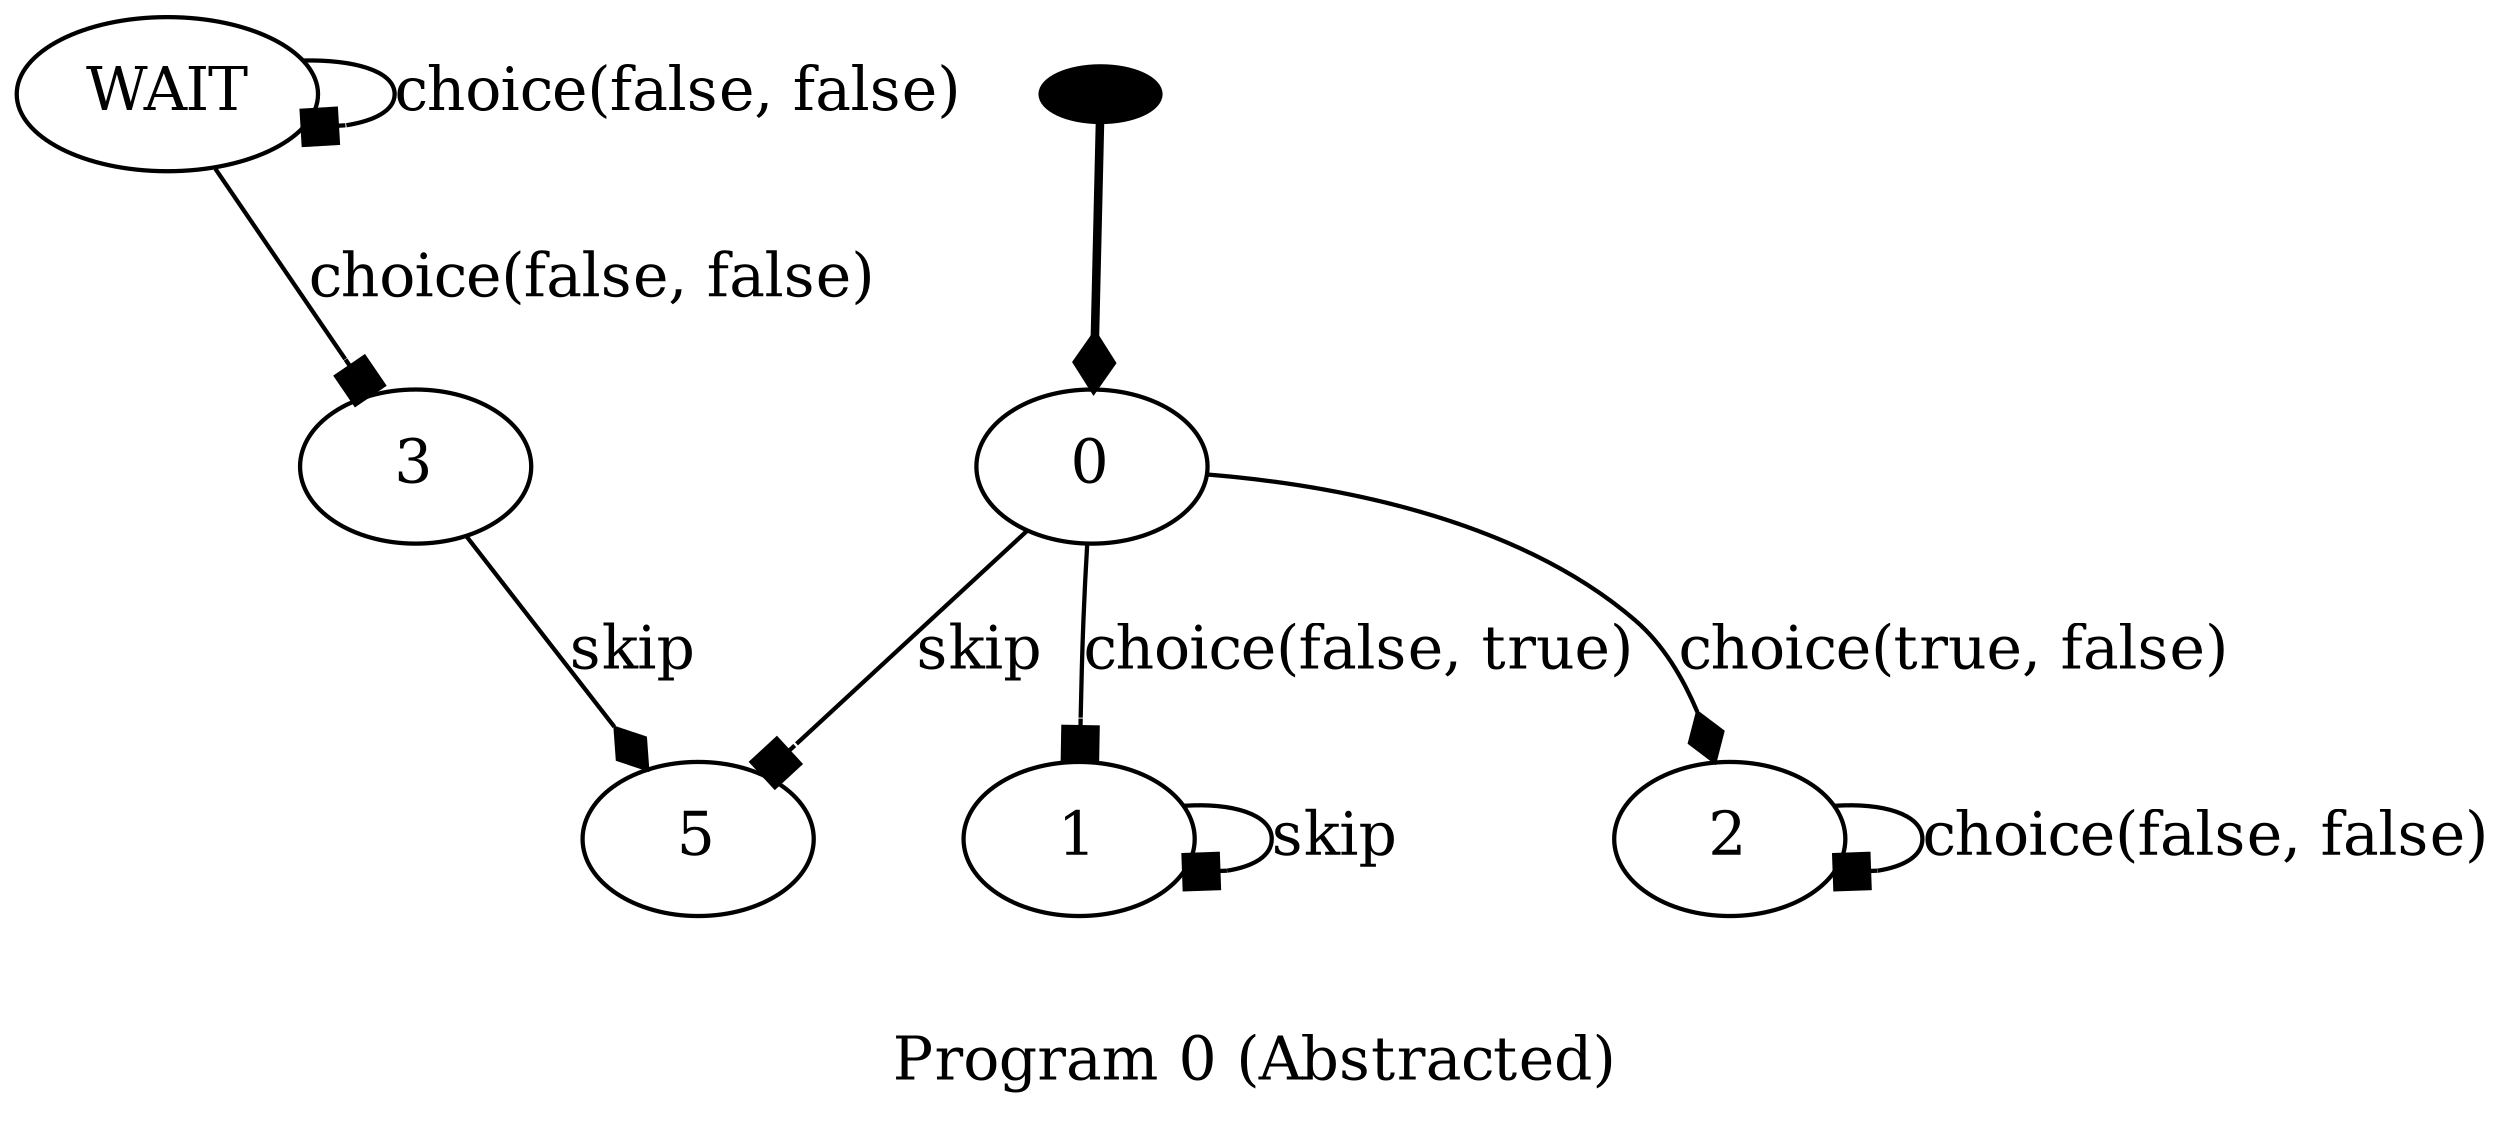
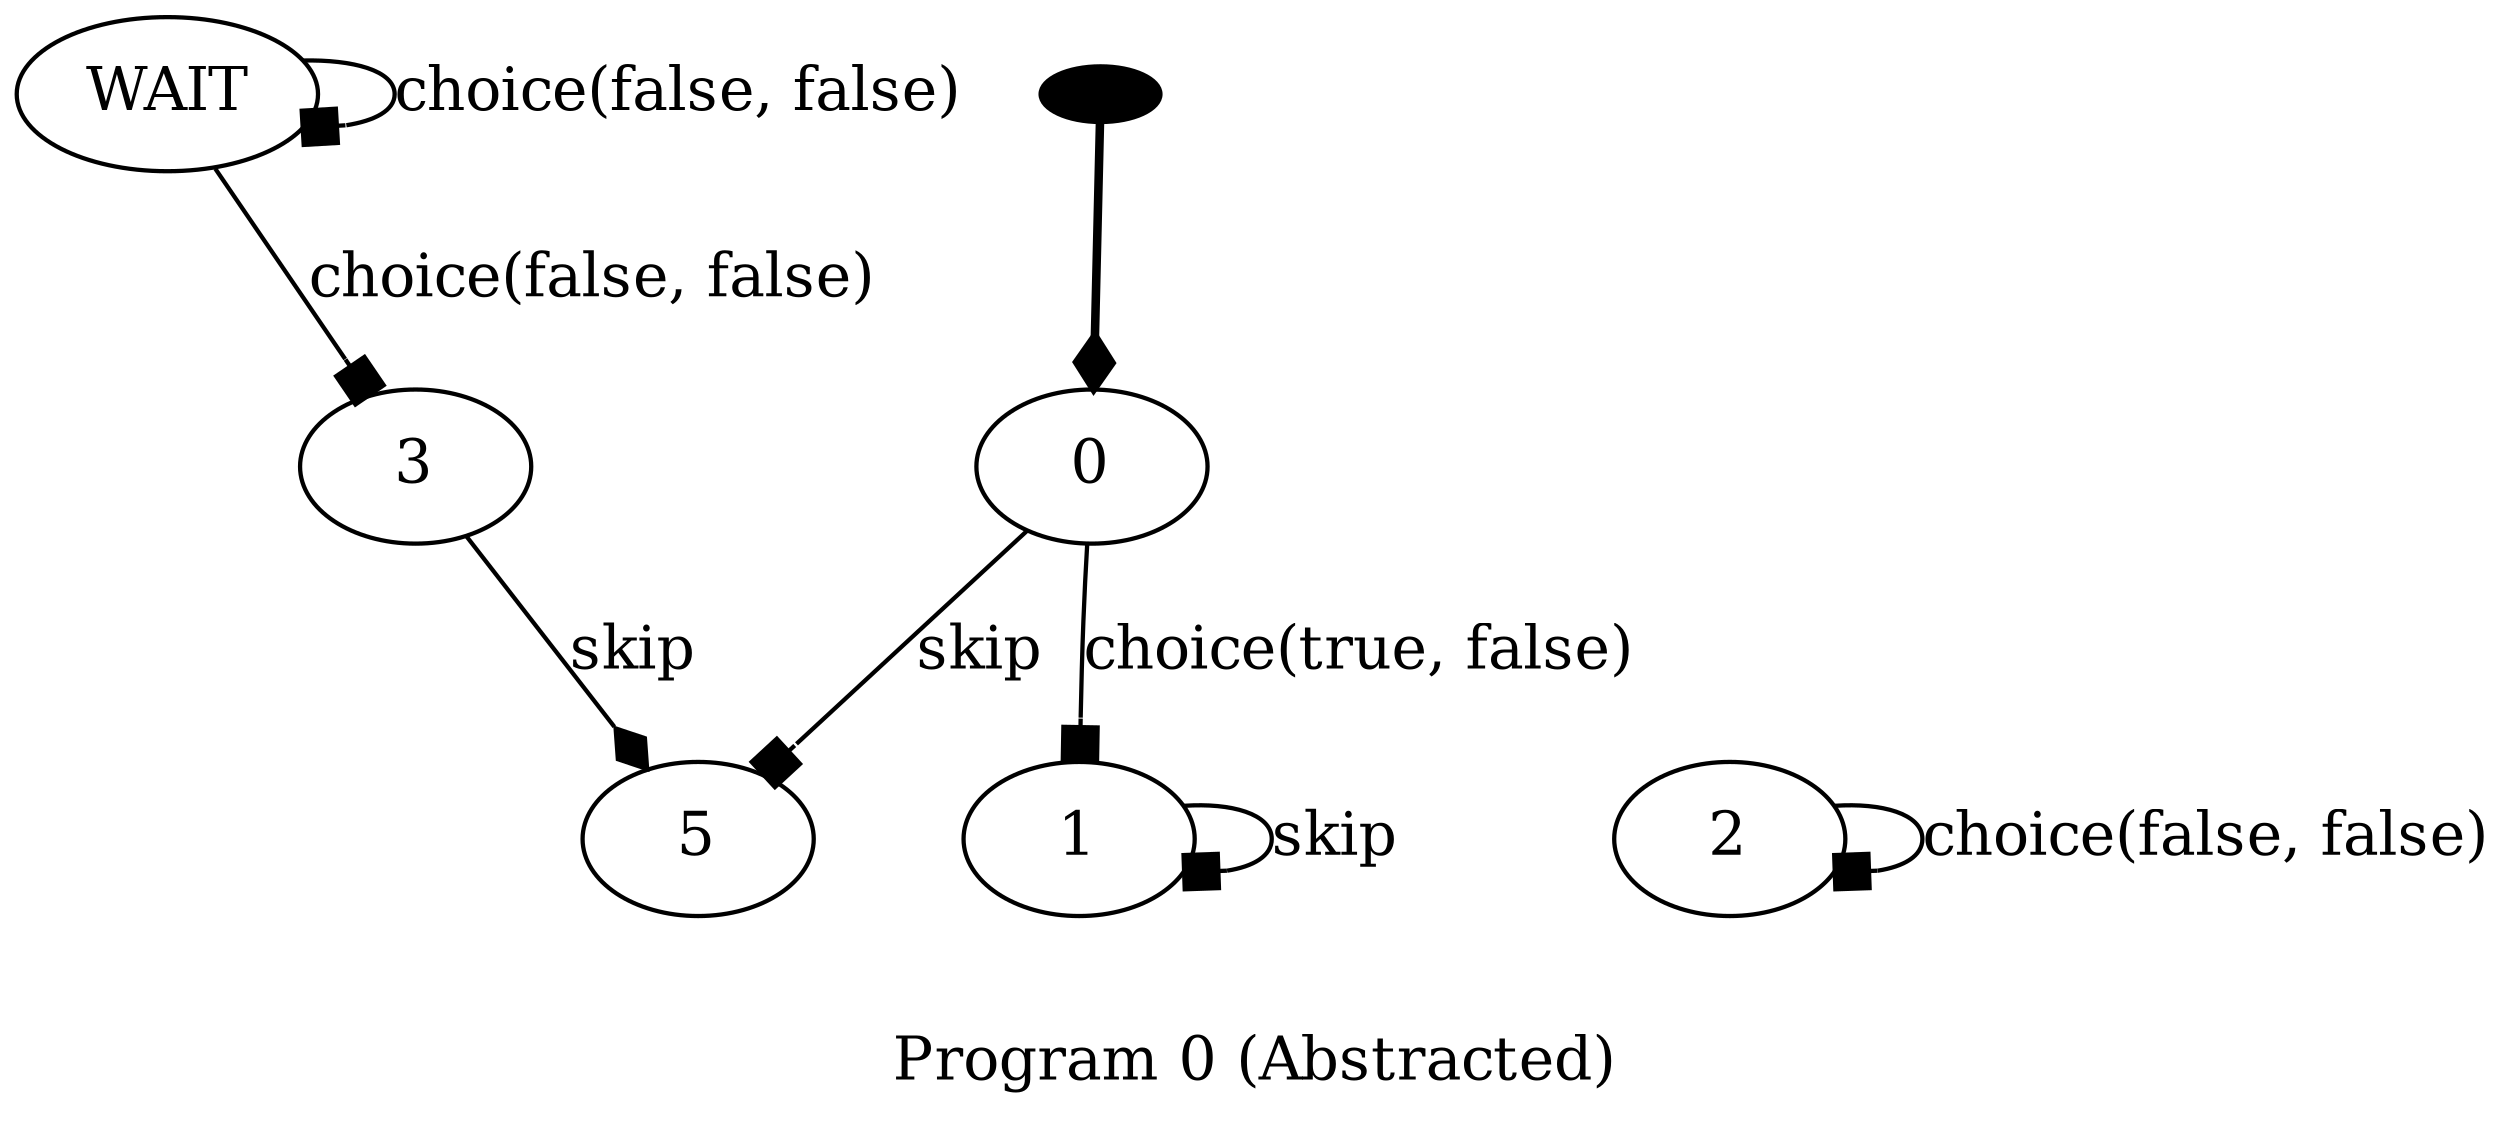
(1485, 534) -> none
(1360, 653) -> (1360, 653)
